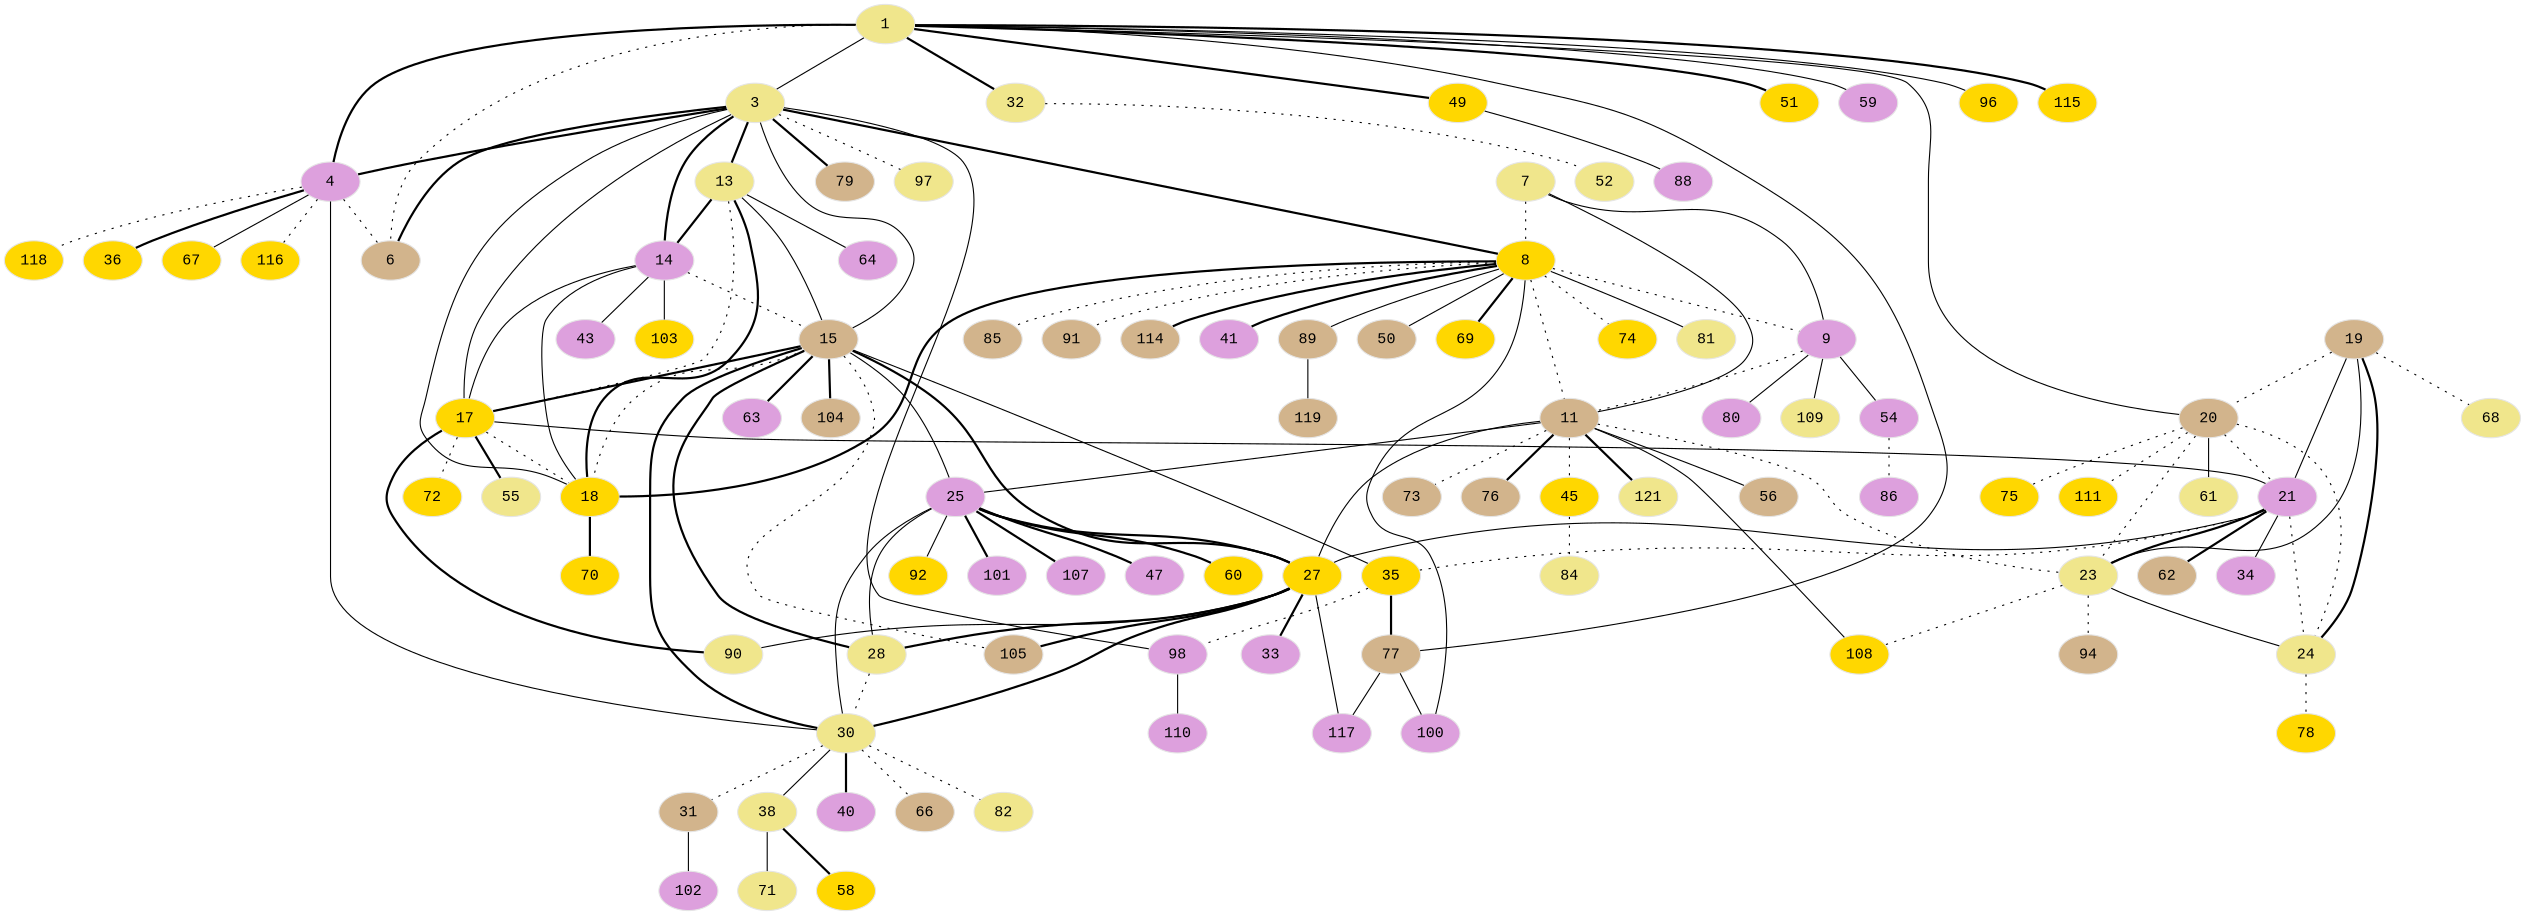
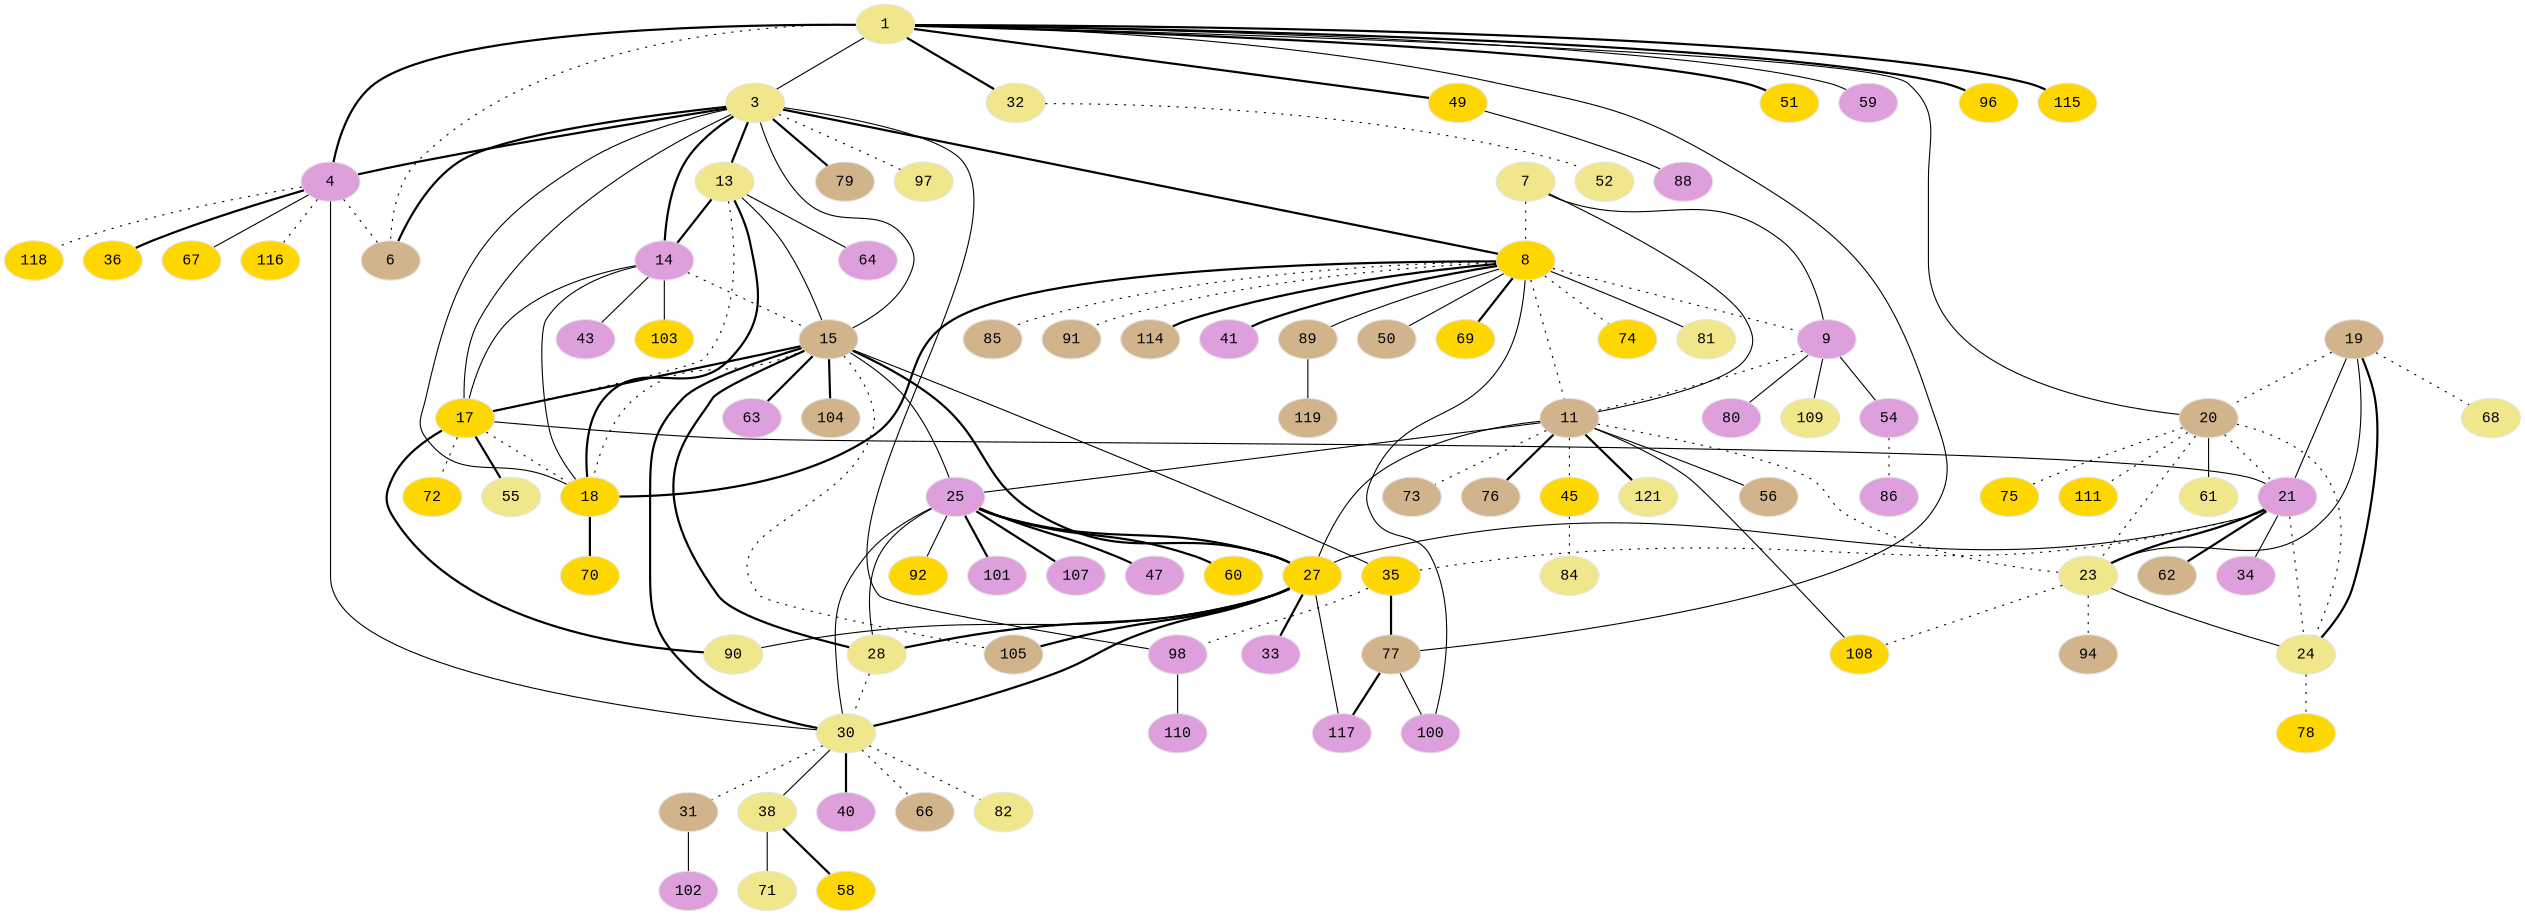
(1442, 39) -> (1442, 39)
(1366, 694) -> (1366, 694)
